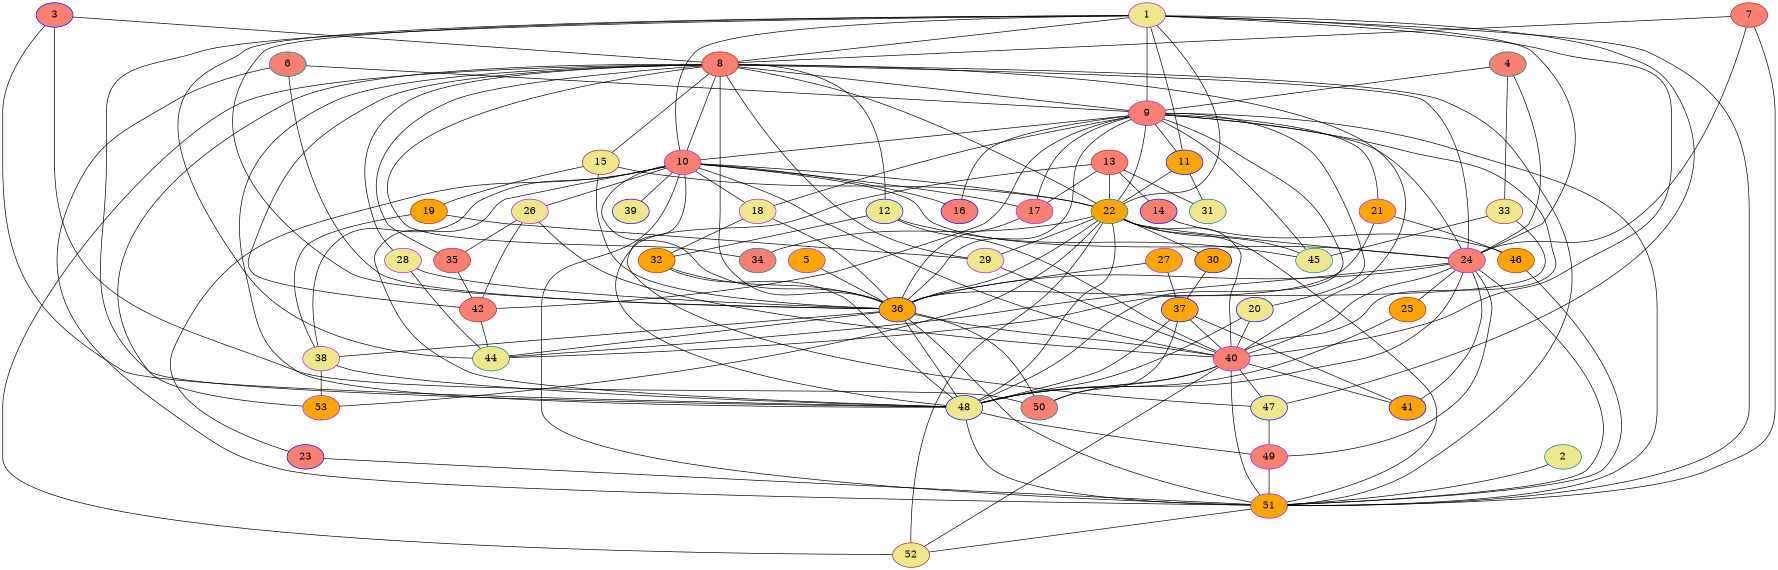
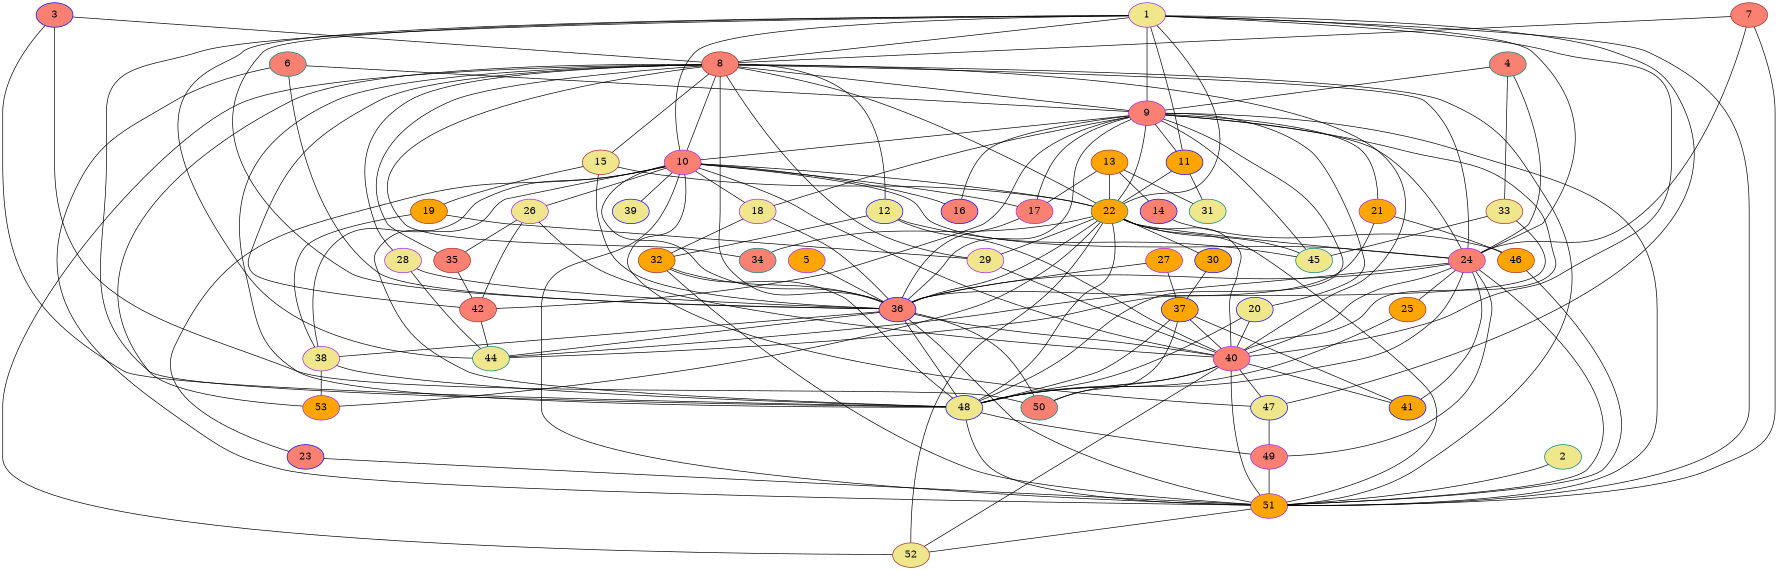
(1110, 162) -> (1110, 162)
(681, 231) -> none
(897, 310) -> (897, 310)
none -> (933, 453)
